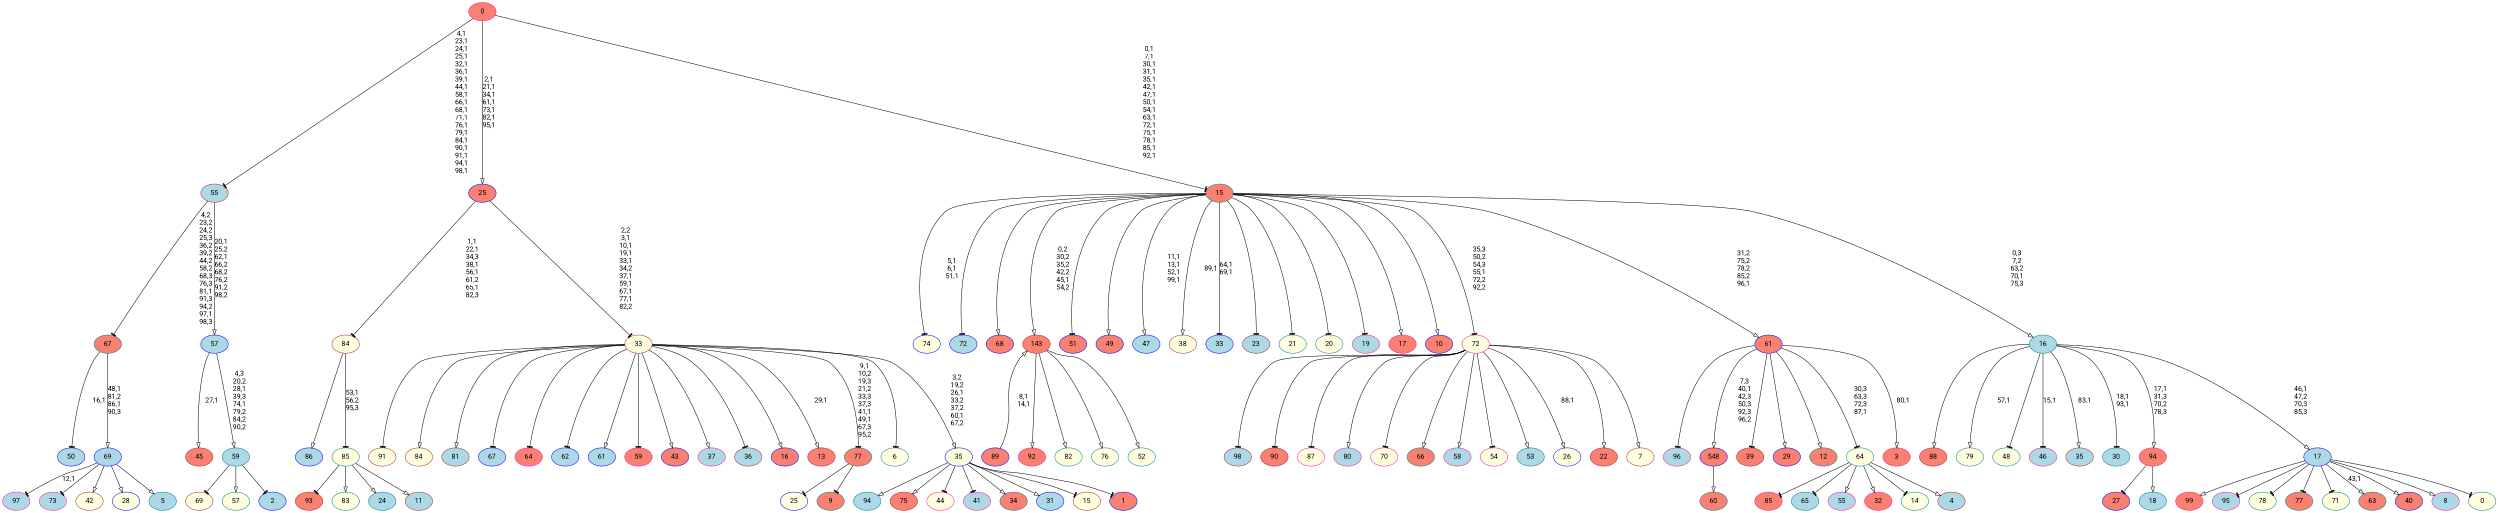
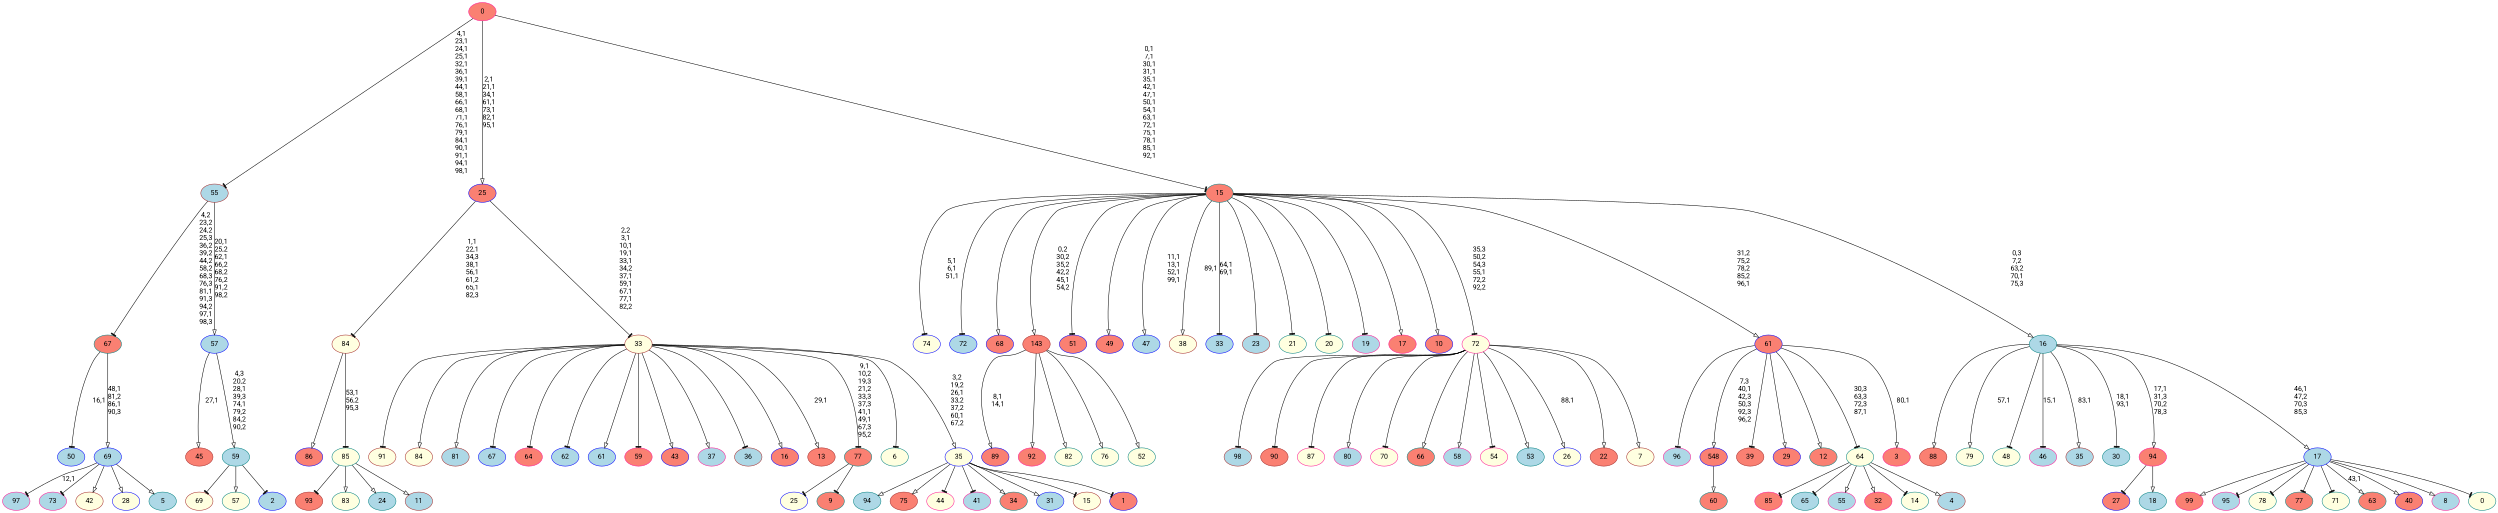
(1009, 400) -> (983, 384)
(309, 457) -> (309, 457)
